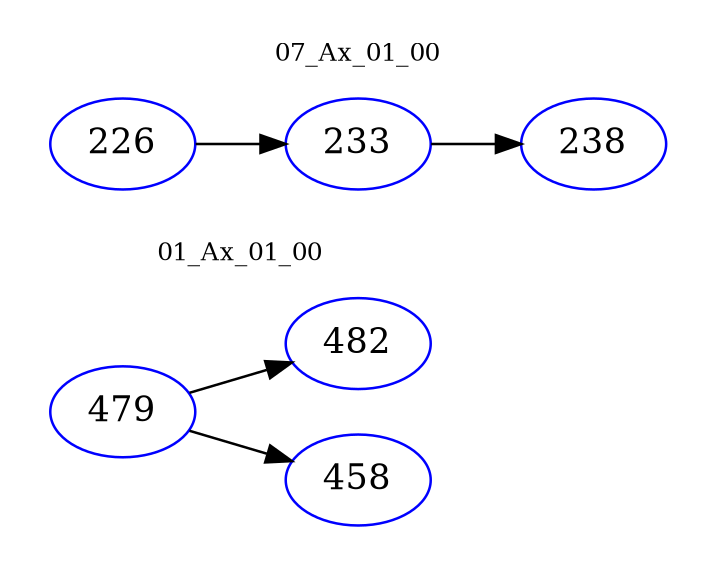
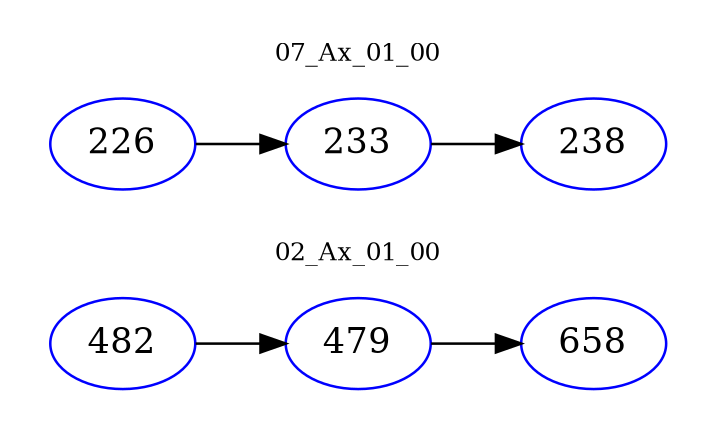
(240, 254) -> (358, 254)
(228, 381) -> (228, 344)
(358, 480) -> (594, 344)
